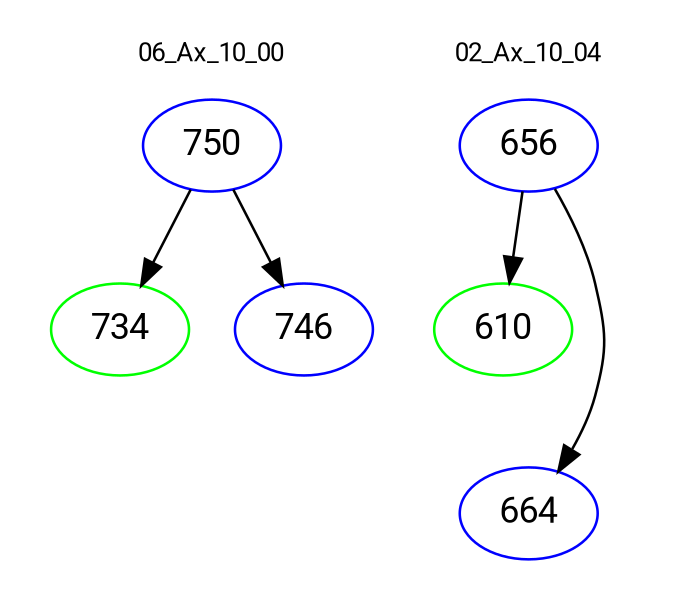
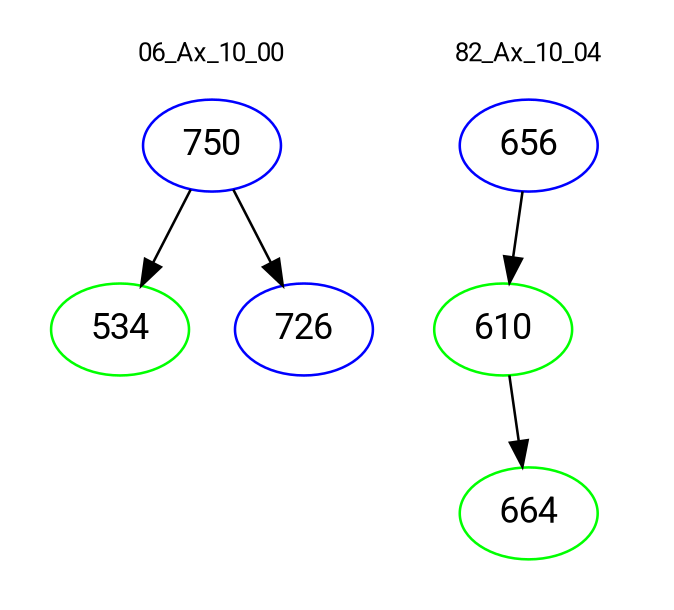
(529, 55) -> (529, 55)
(602, 317) -> (514, 408)
(120, 329) -> (120, 329)
(304, 329) -> (304, 329)
(529, 513) -> (529, 513)
